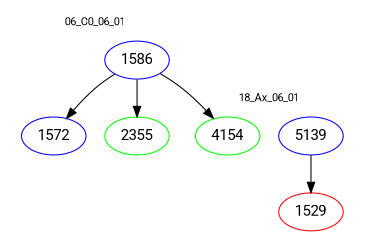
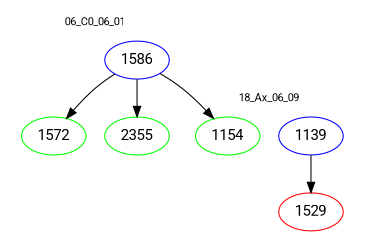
(269, 99) -> (269, 99)
(54, 136) -> (54, 136)
(228, 136) -> (228, 136)
(311, 136) -> (311, 136)
